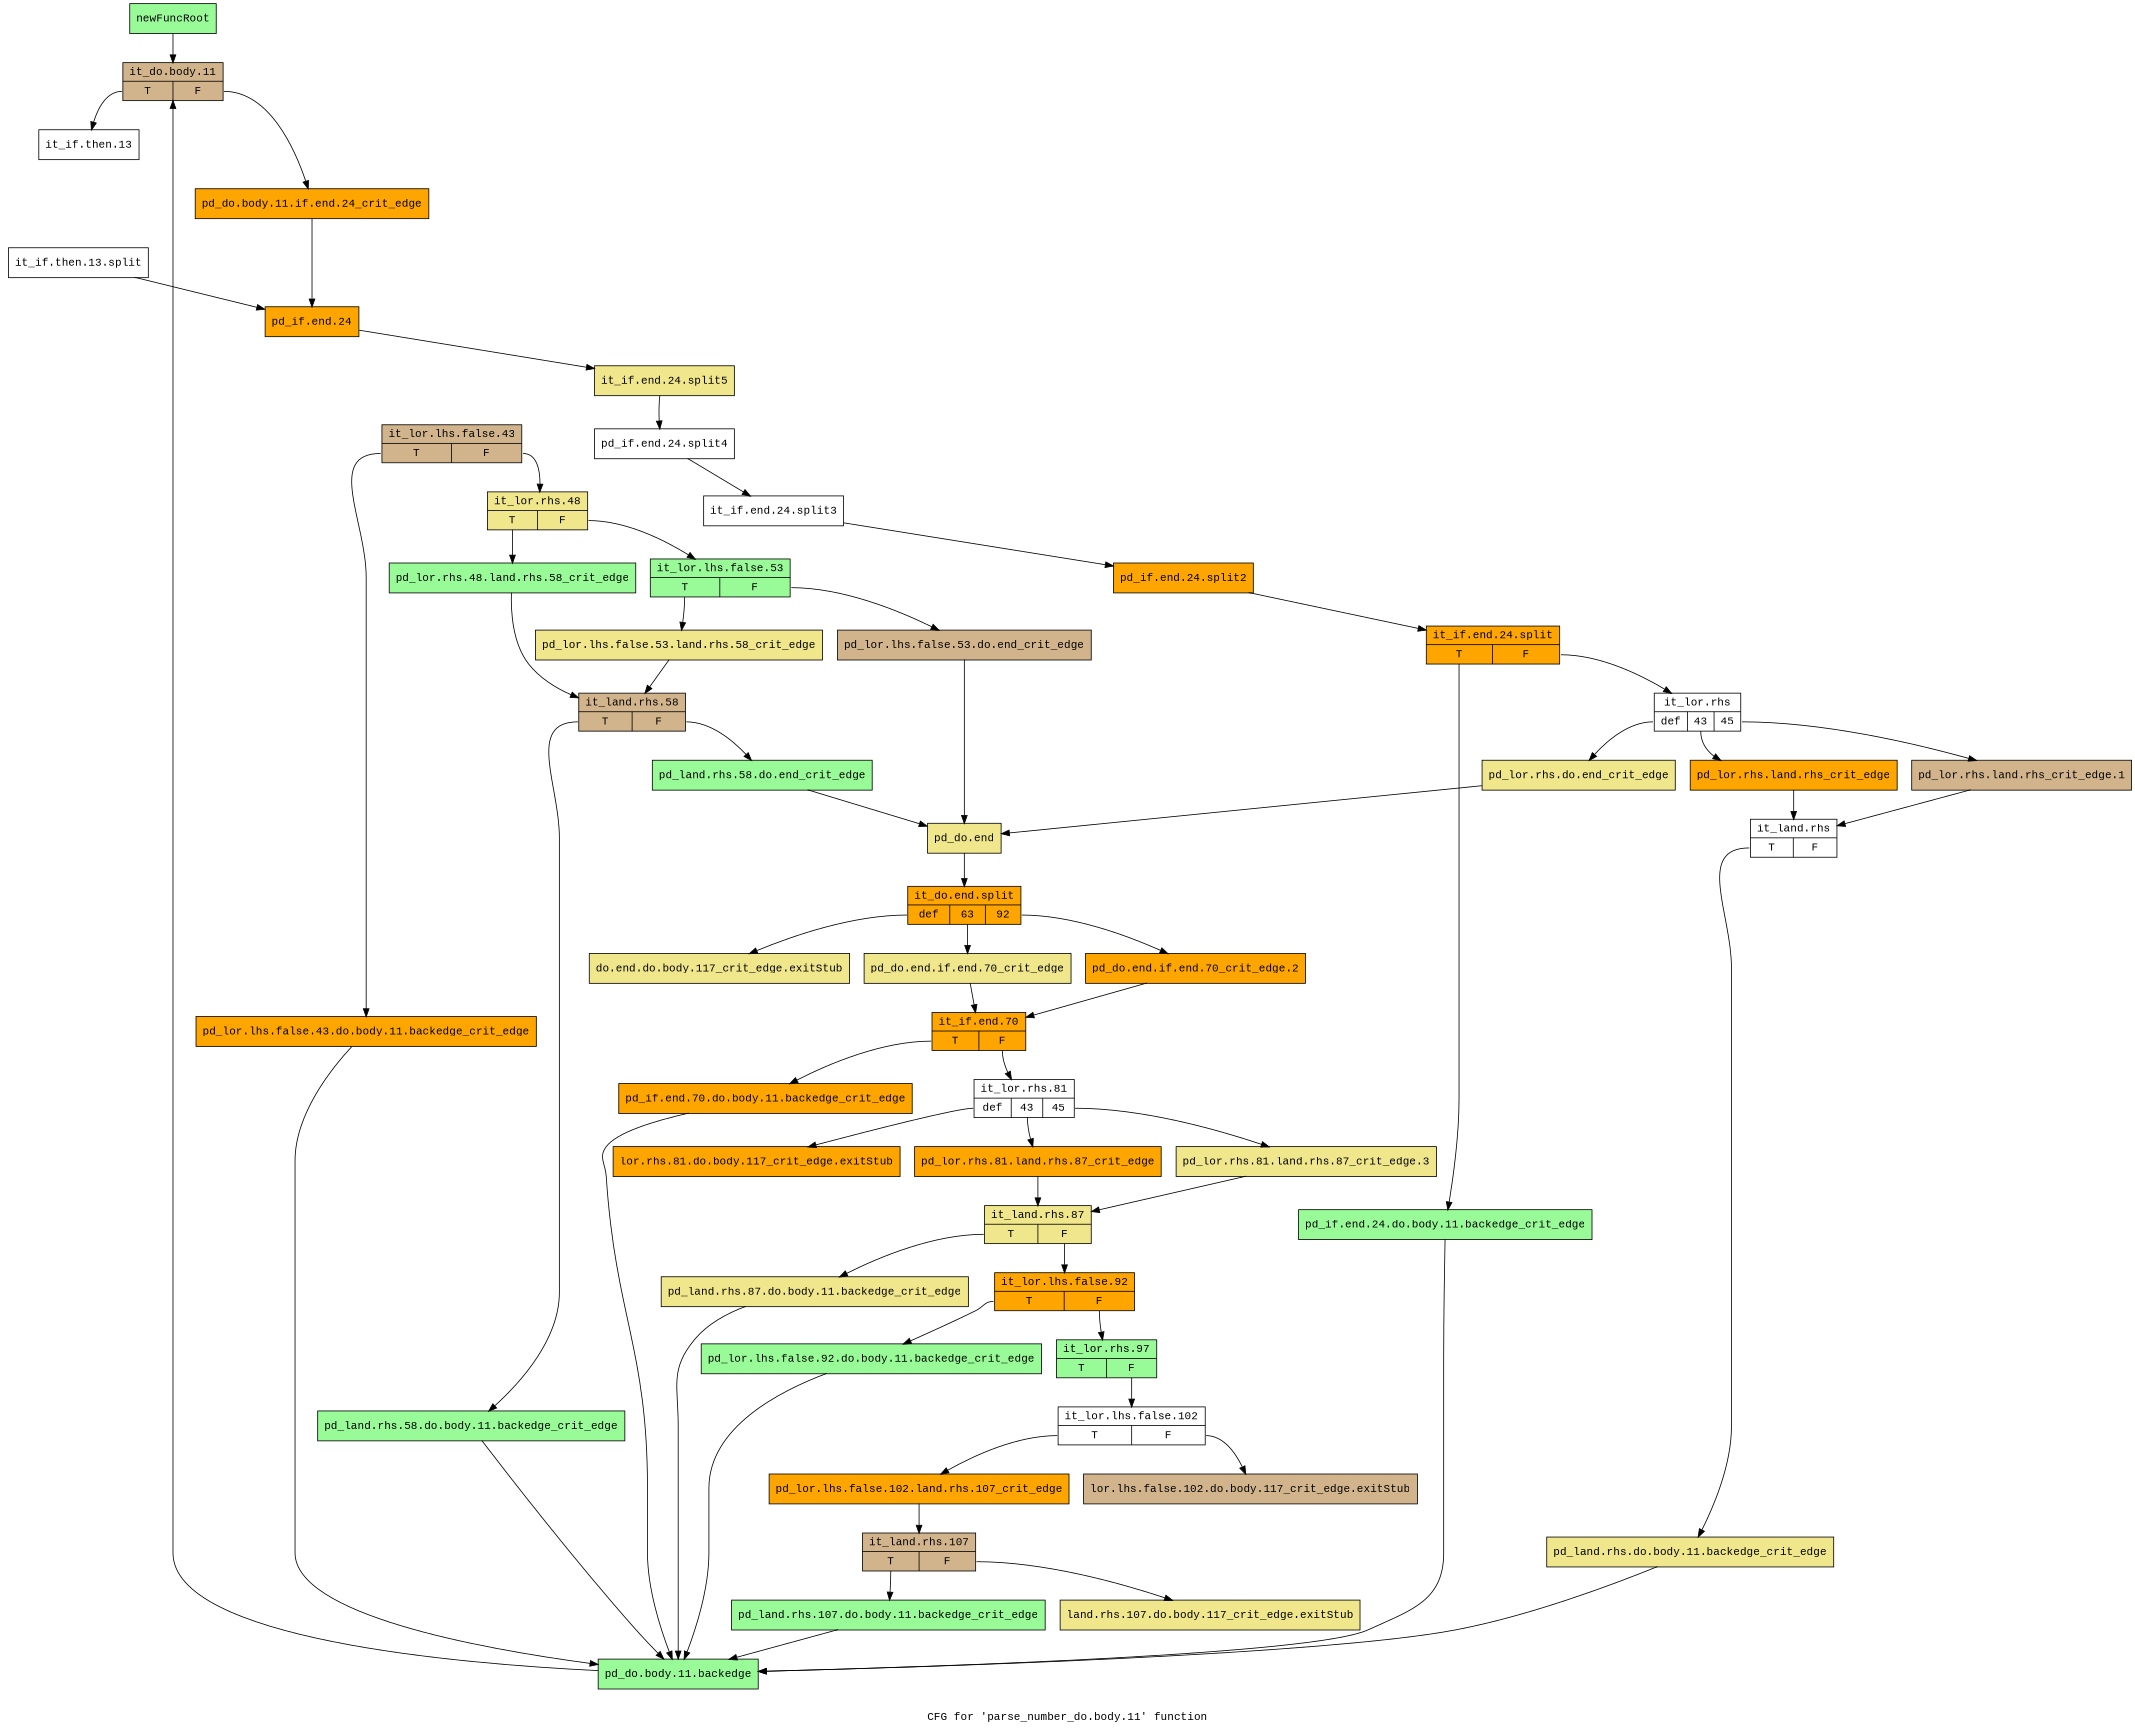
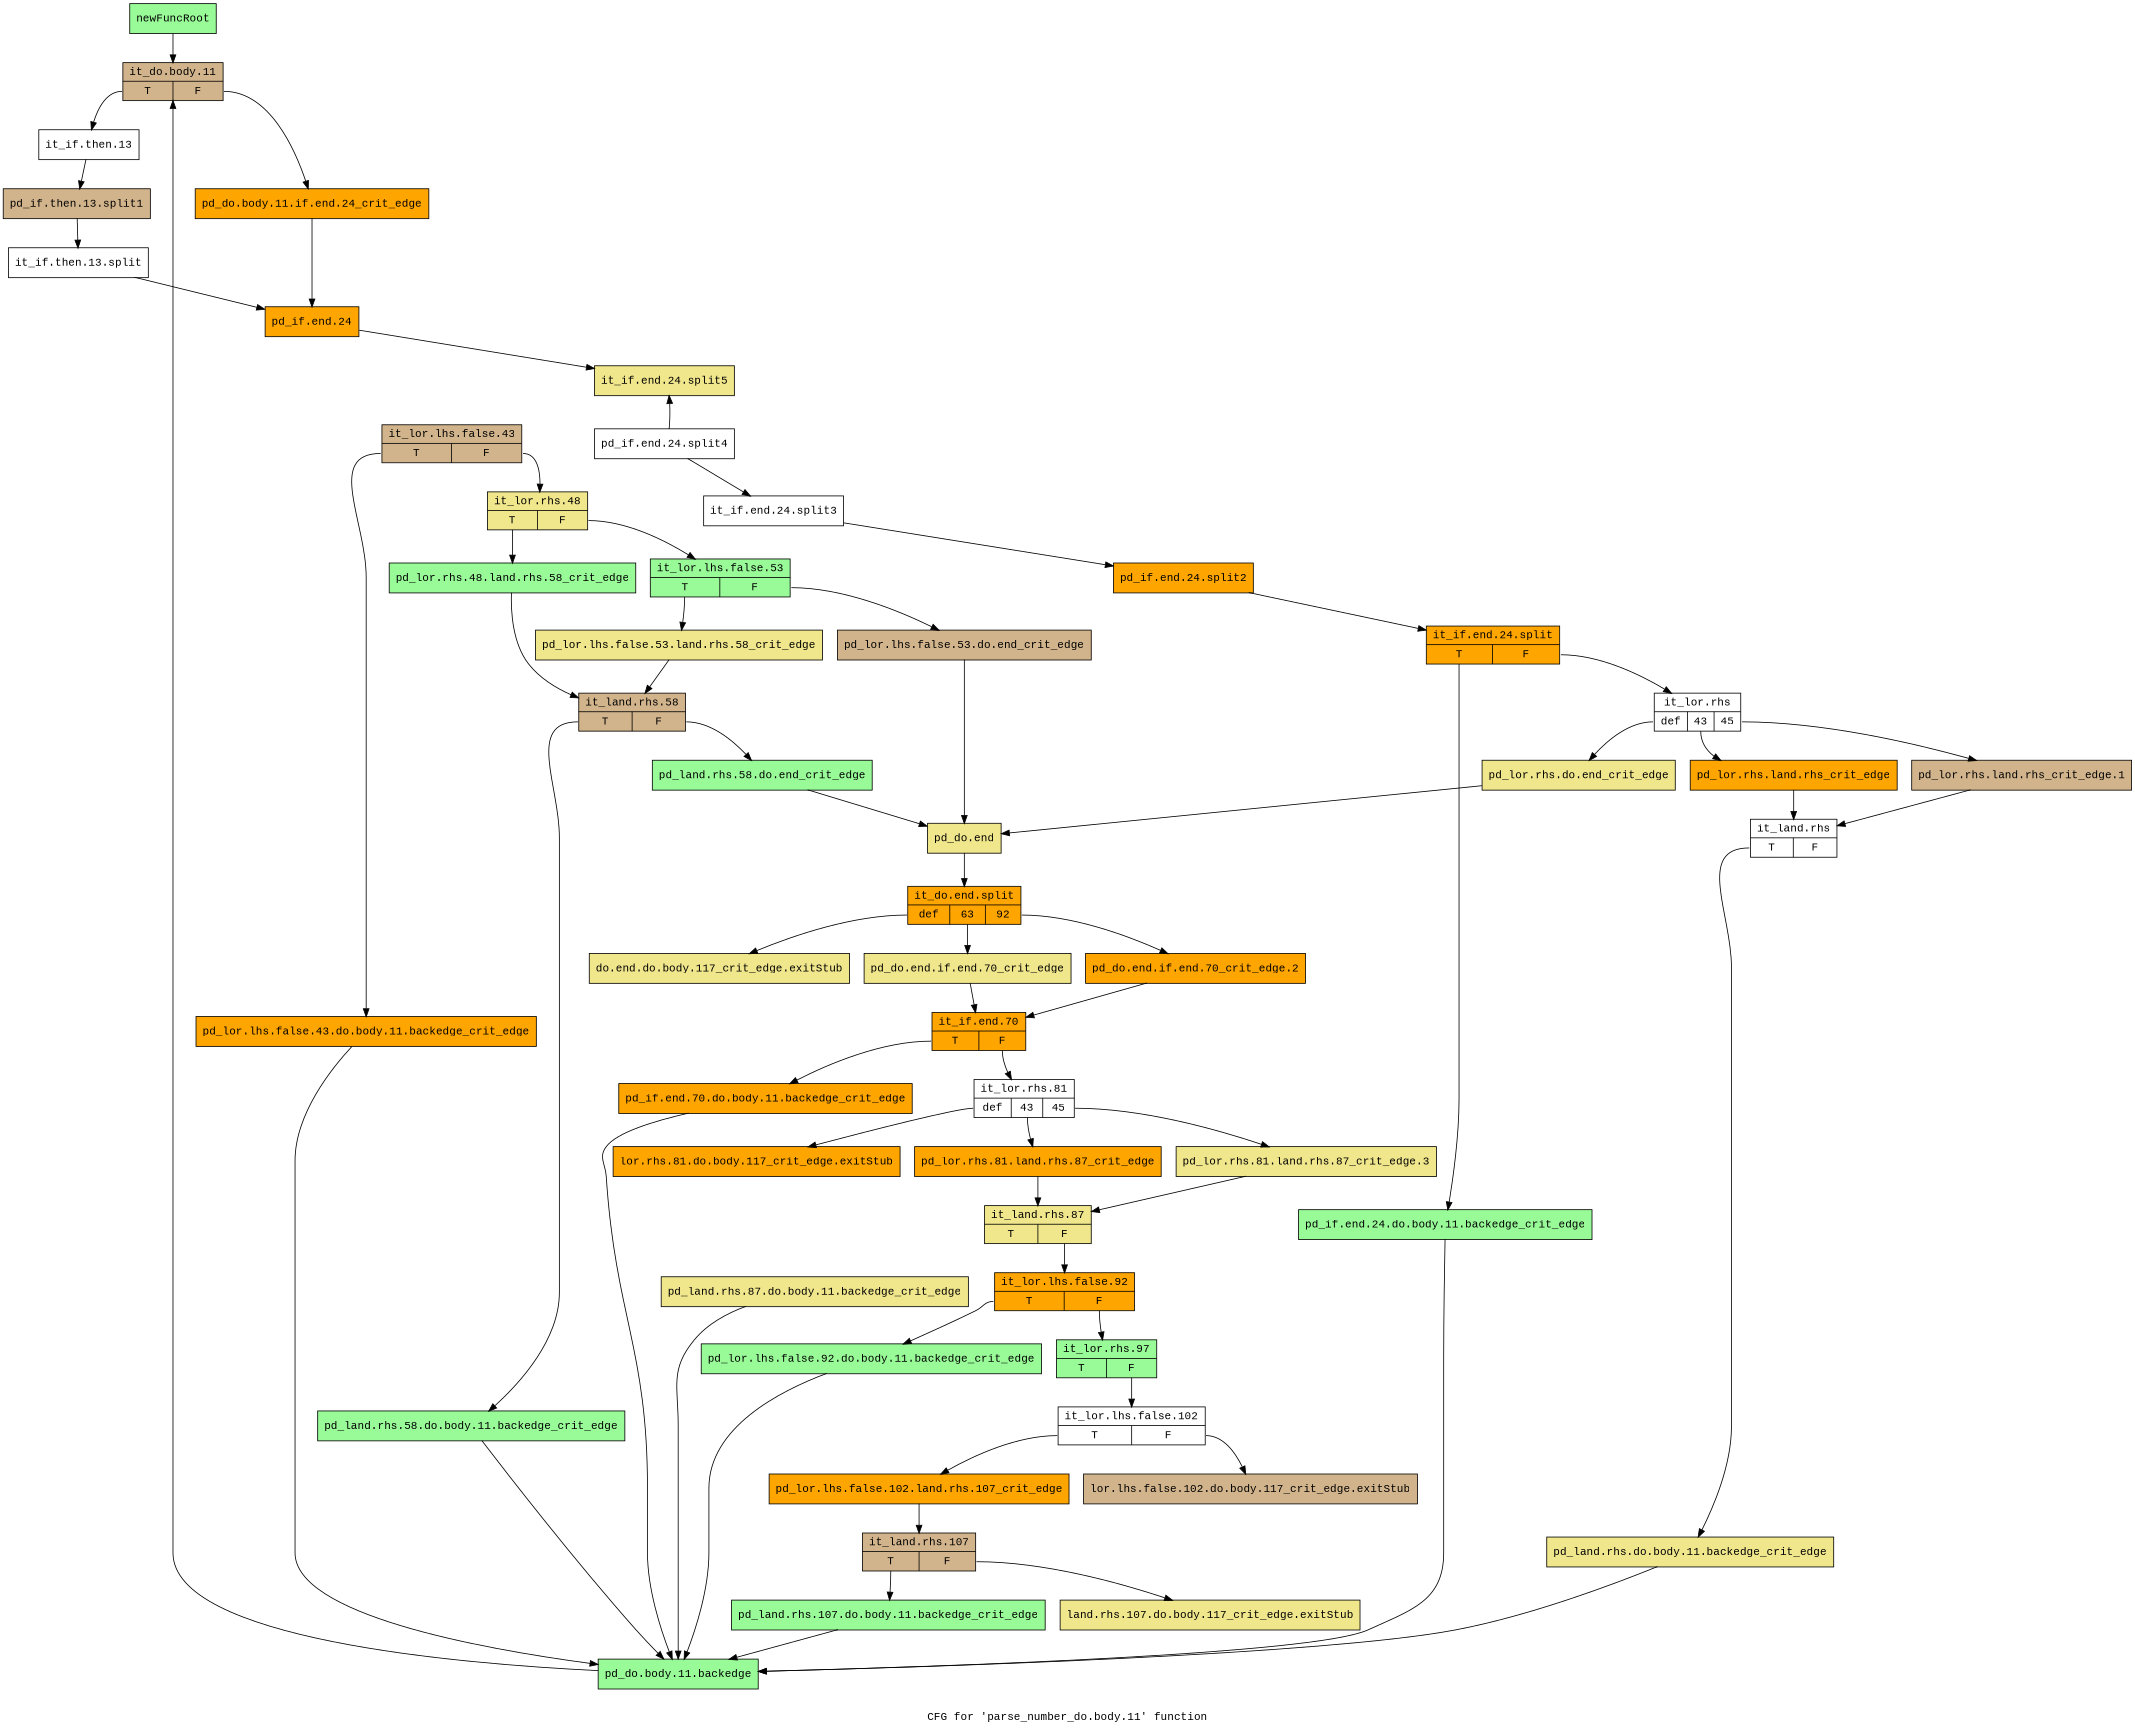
none -> (77, 204)
(659, 408) -> (670, 416)
(913, 1246) -> none
